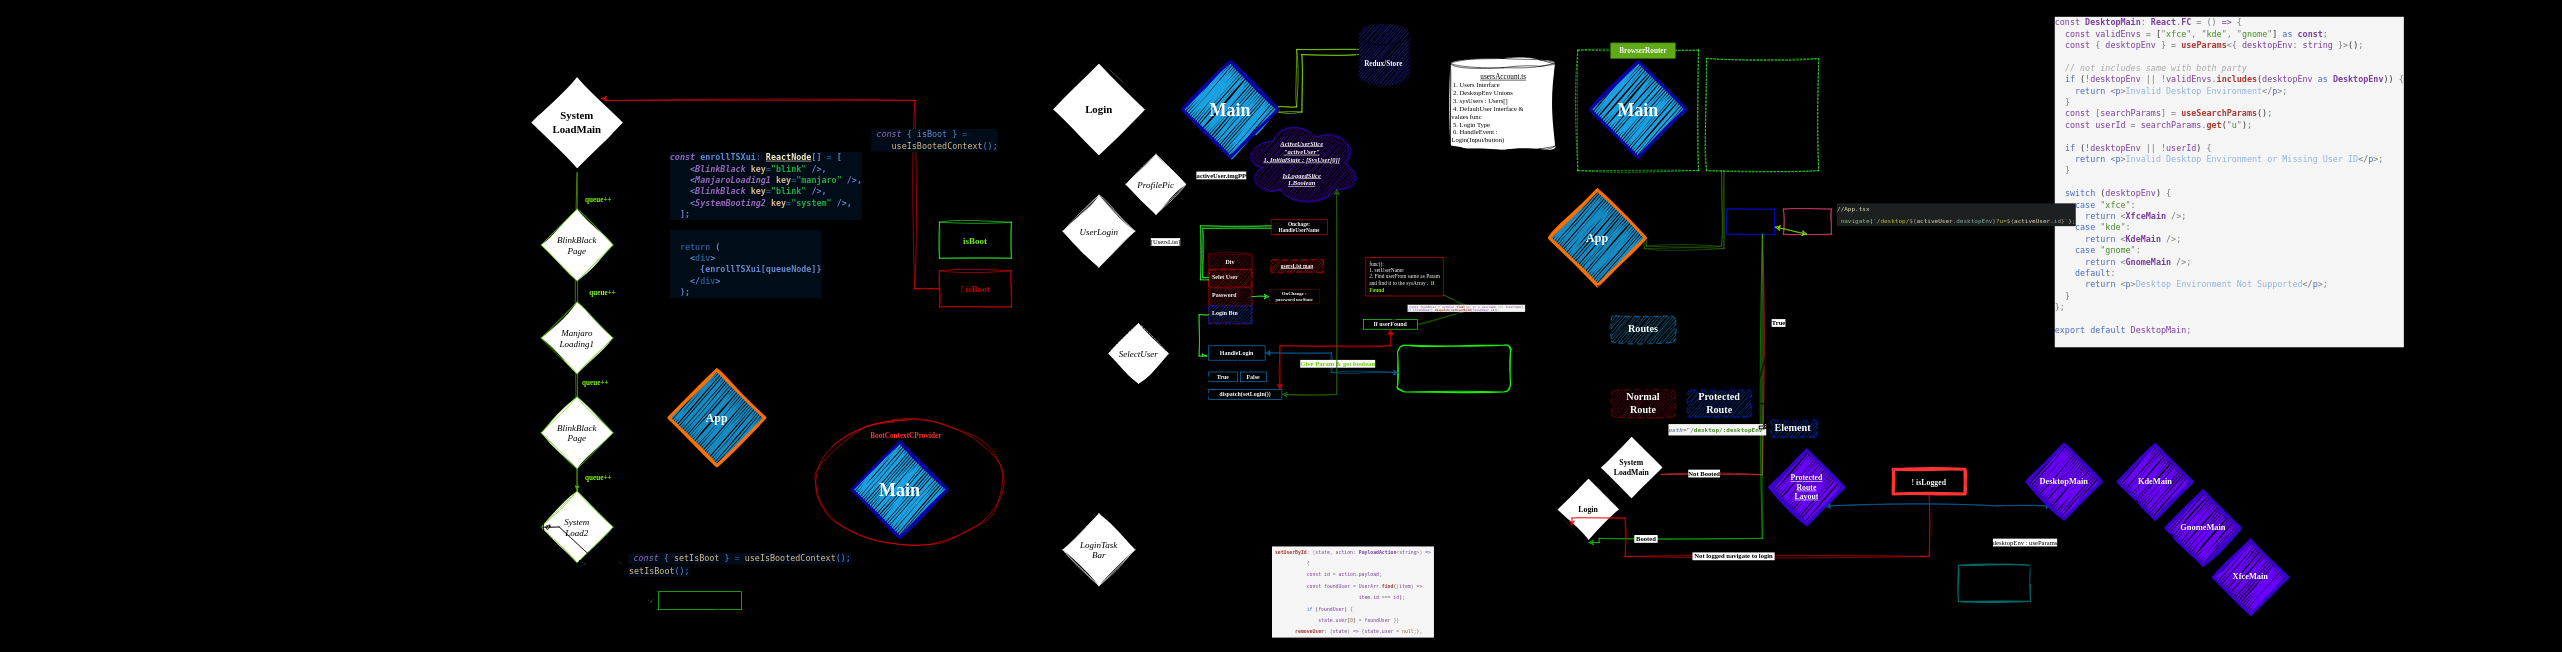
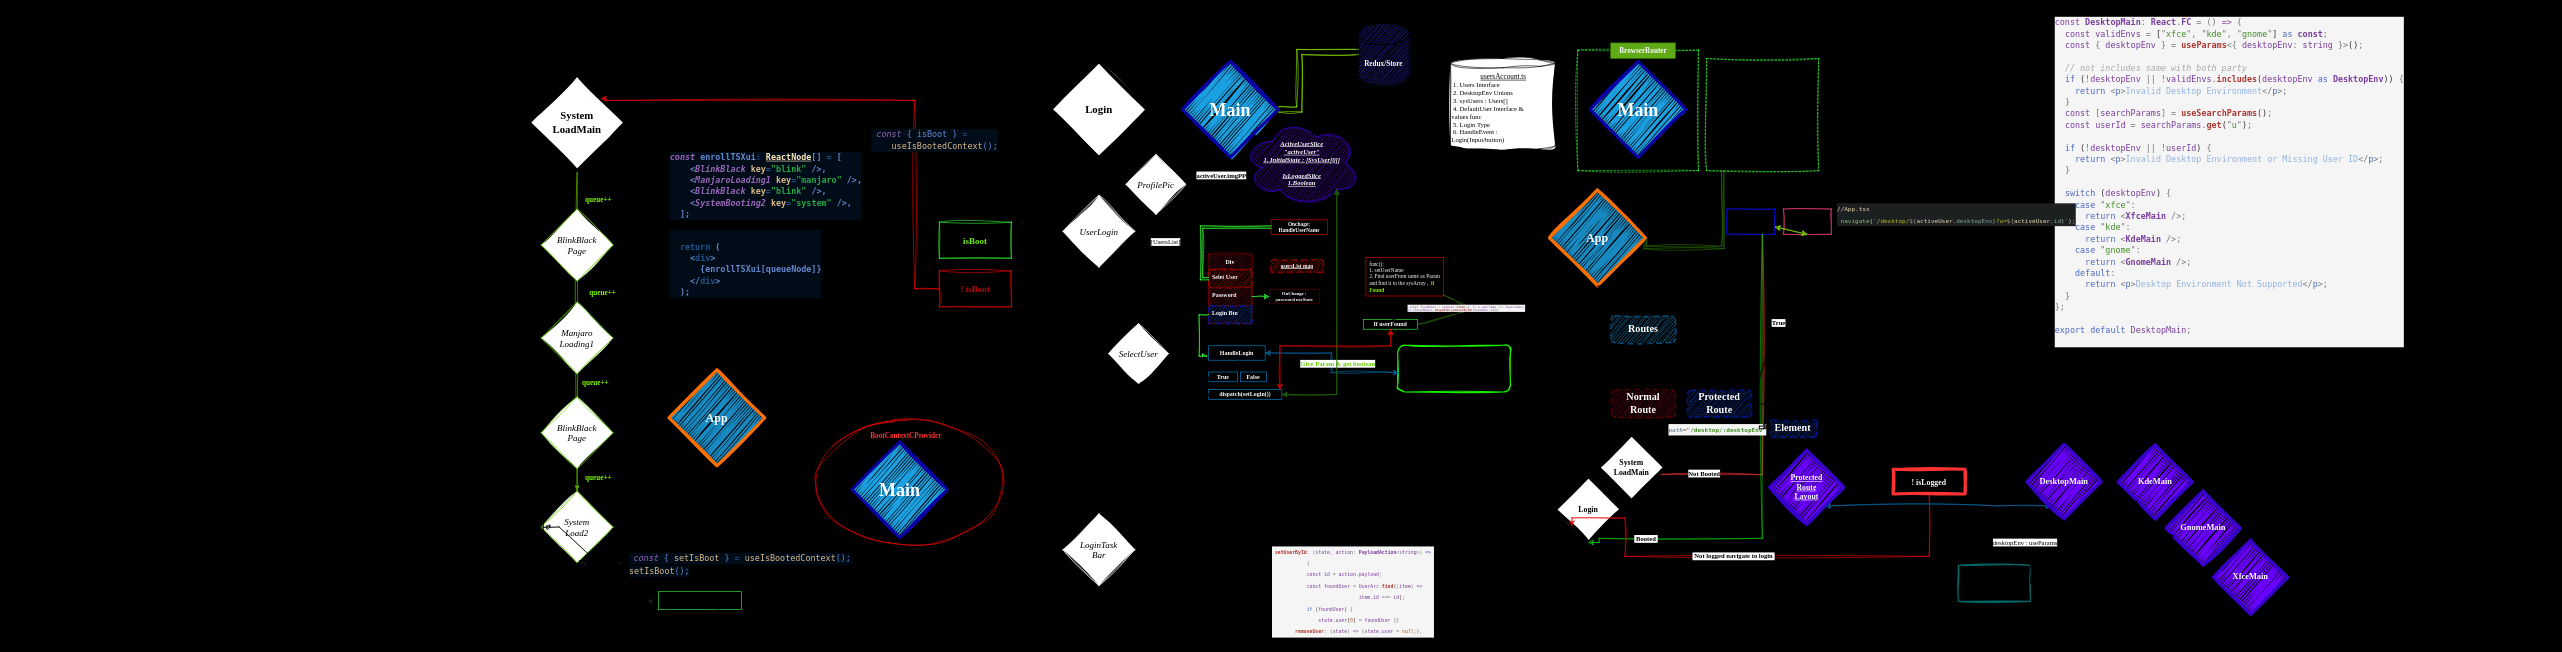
(1139, 354) -> (1139, 354)
